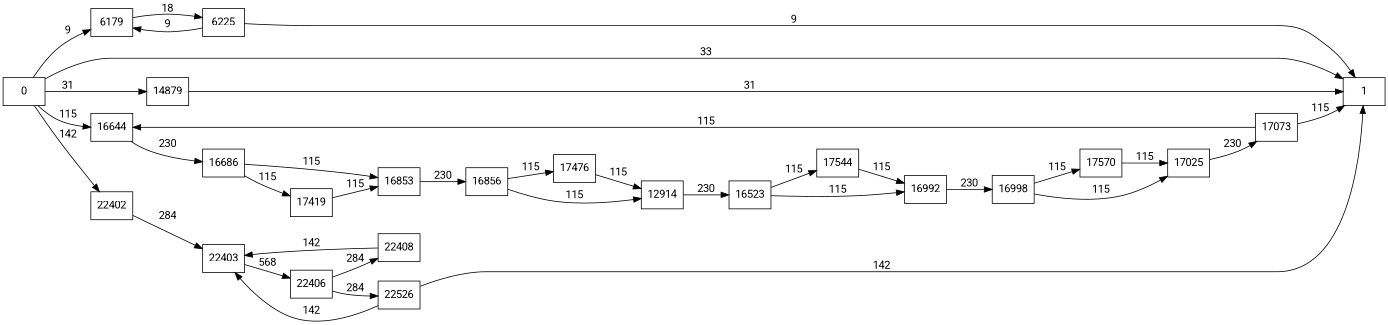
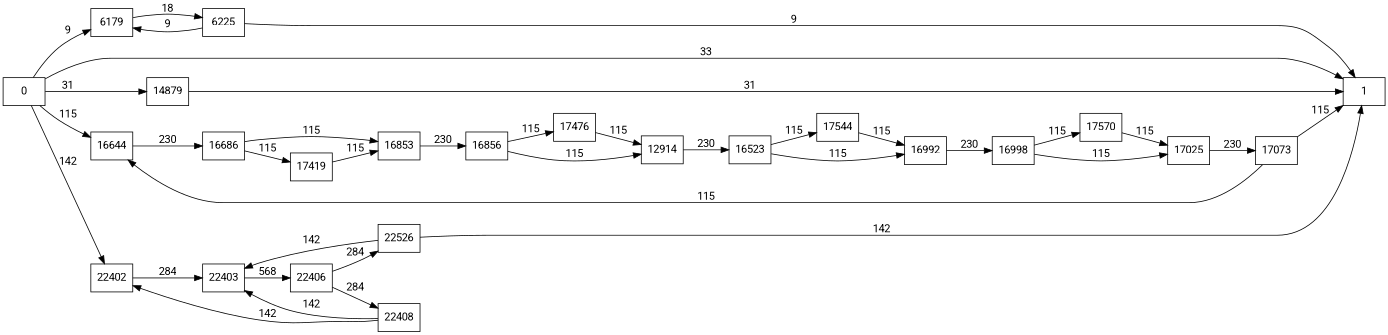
none -> (257, 320)
